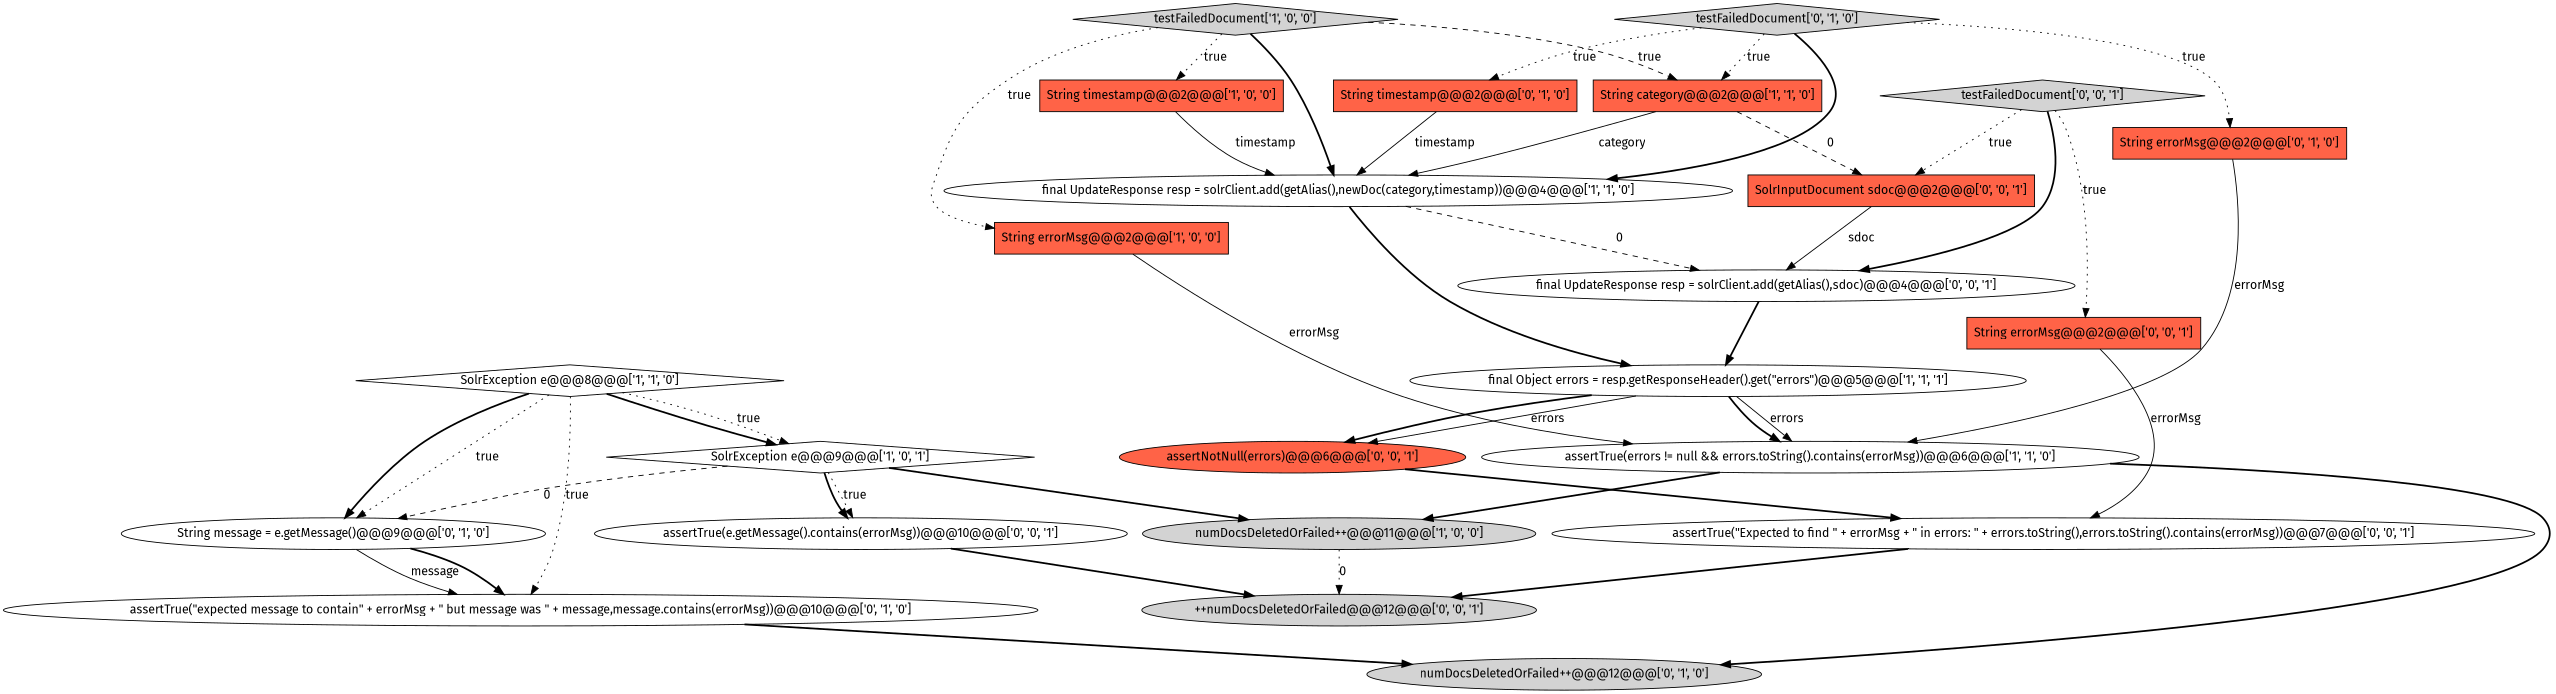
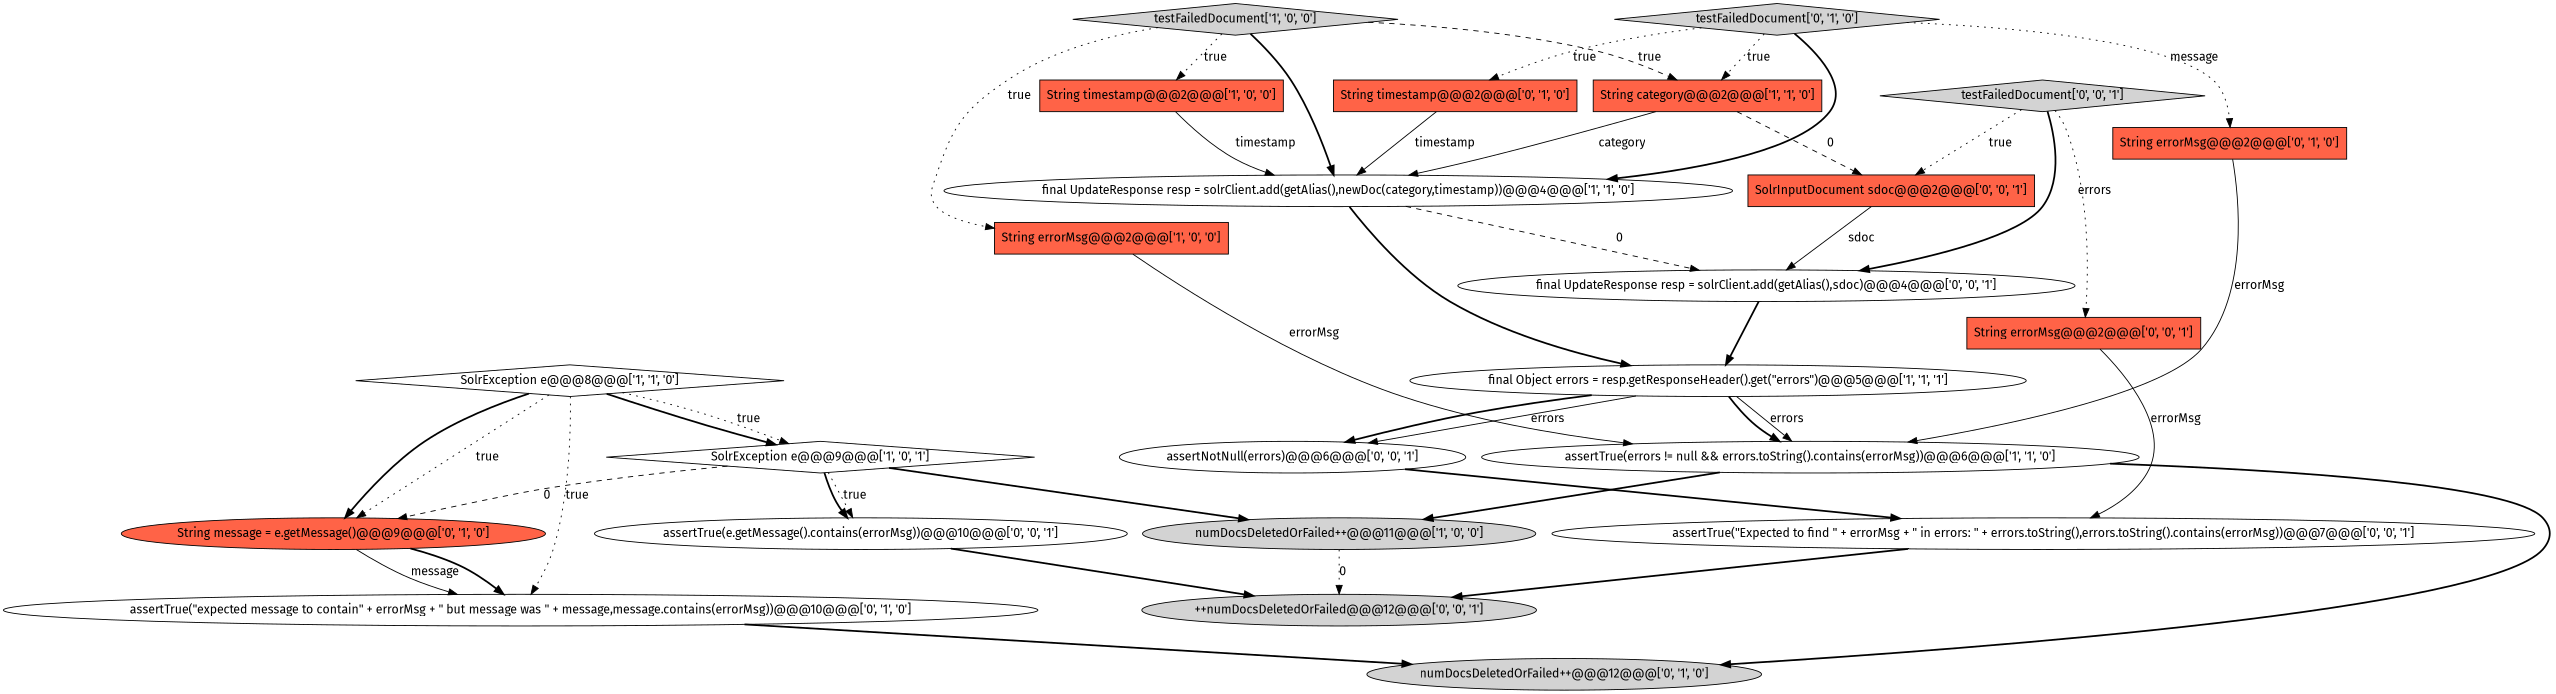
(2194, 58) -> (2194, 58)
(2095, 191) -> (2095, 191)
(1293, 457) -> (1293, 457)
(333, 534) -> (333, 534)
